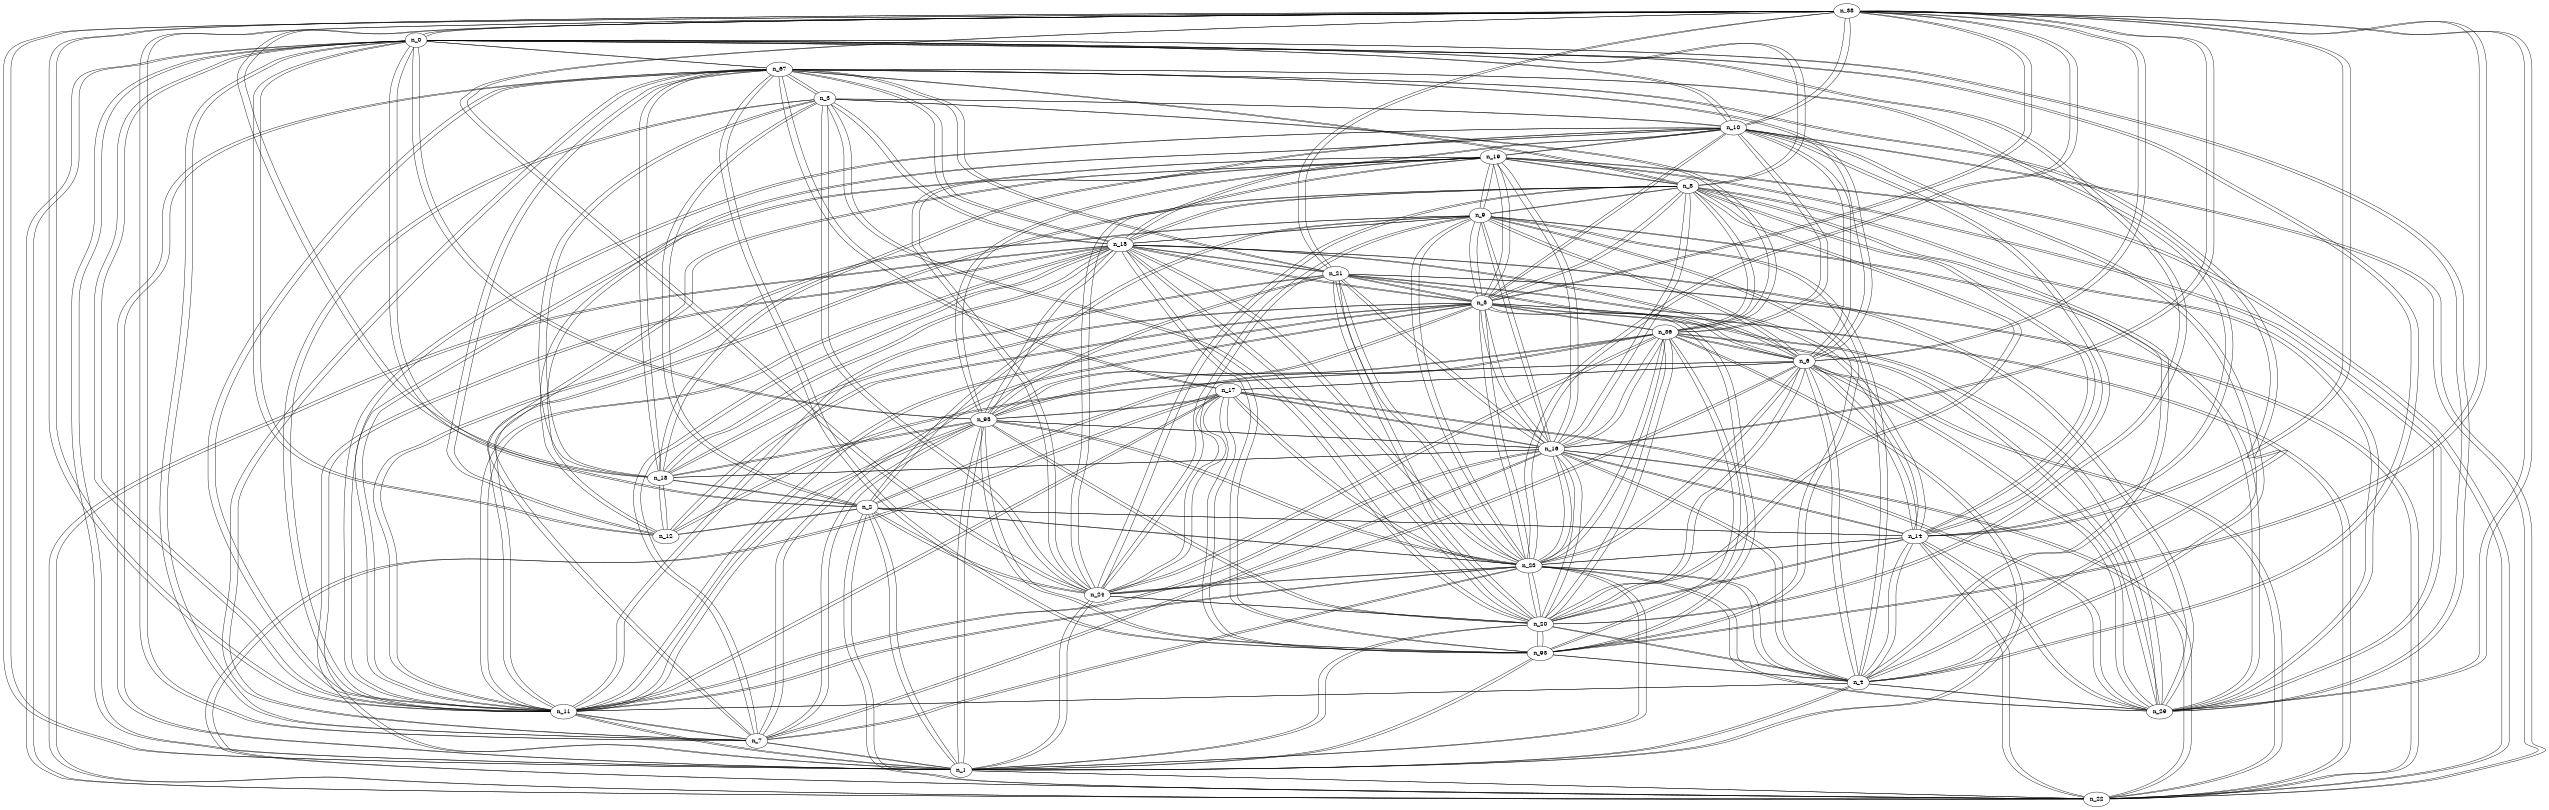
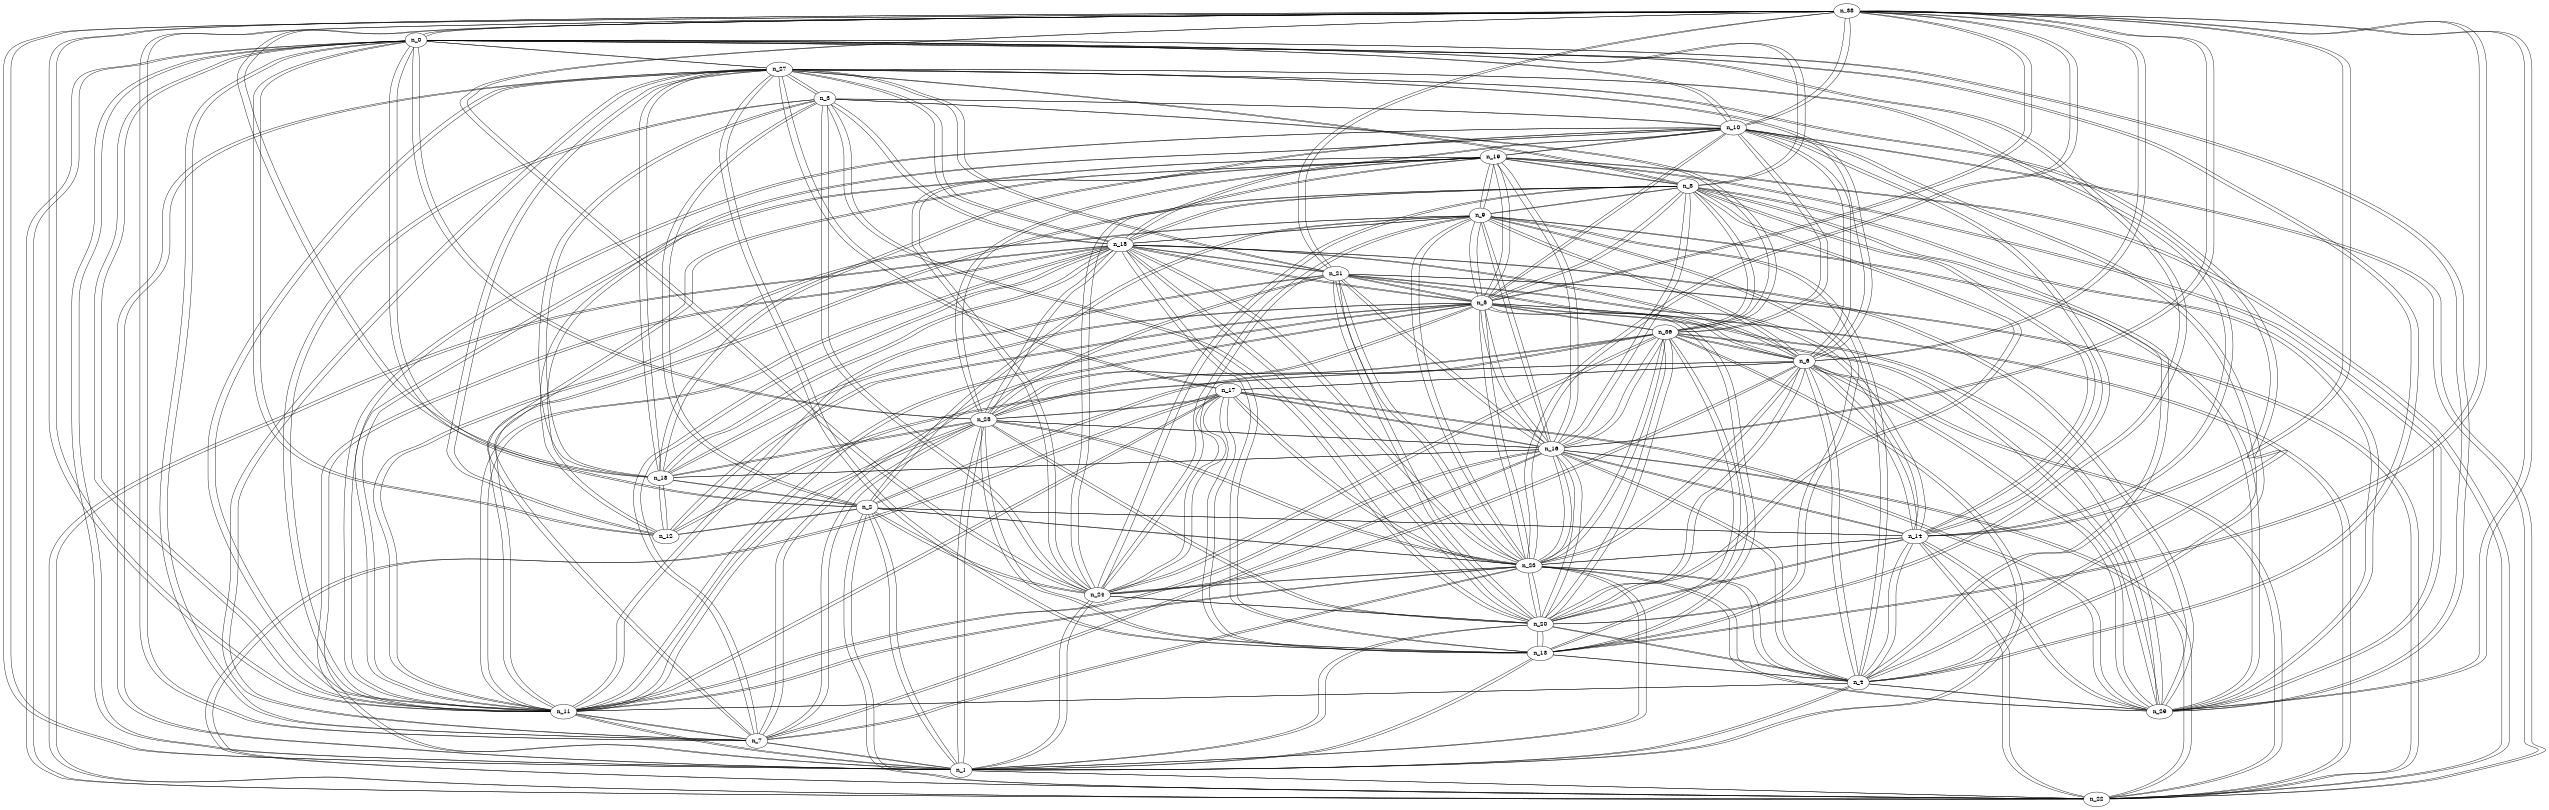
(779, 69) -> (779, 69)
(984, 420) -> (984, 420)
(1540, 653) -> (1540, 653)
